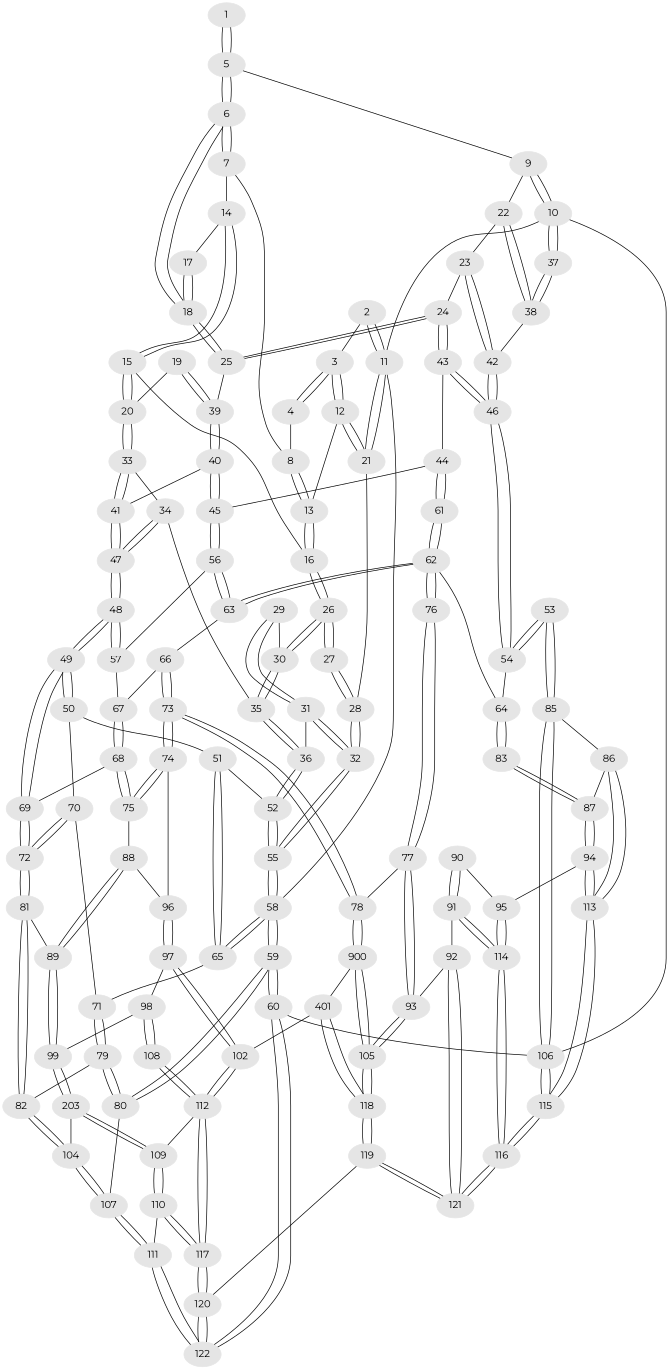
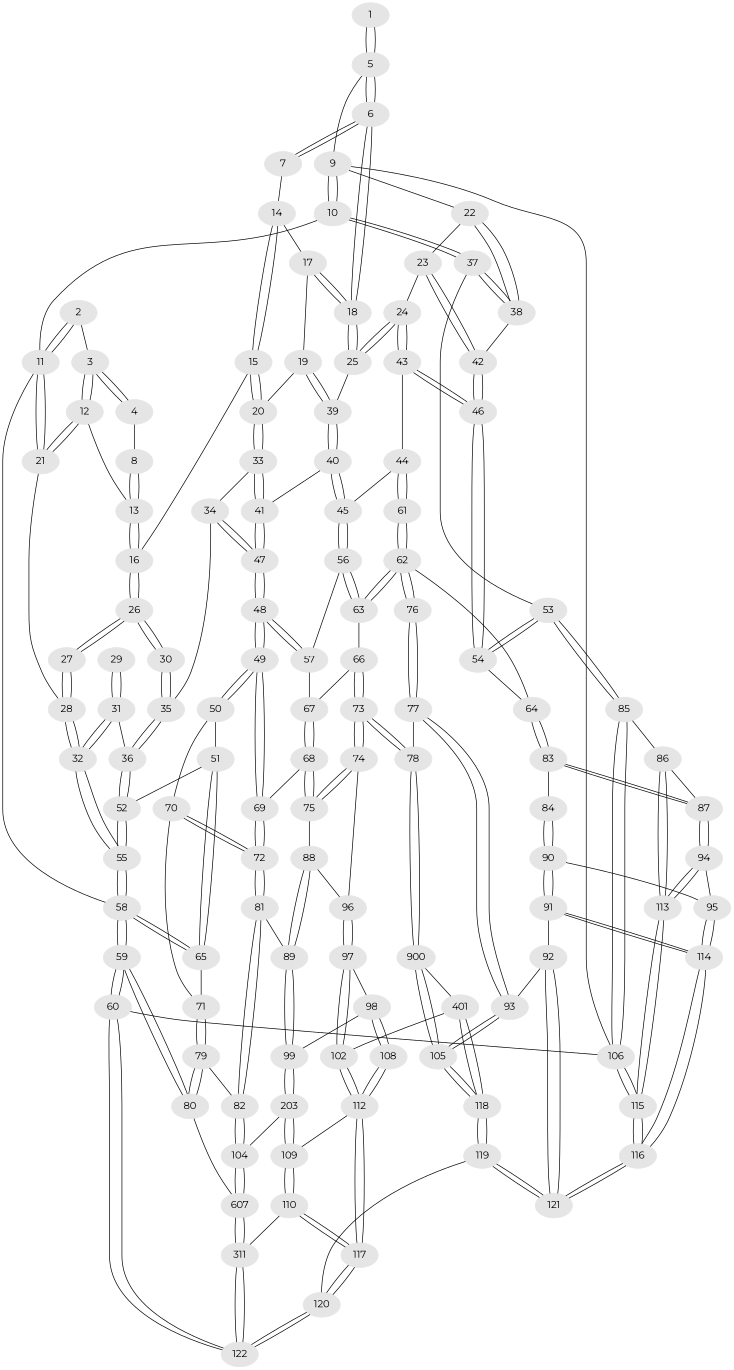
(265, 312) -> none
none -> (306, 313)
none -> (440, 460)
(279, 635) -> none
(666, 638) -> (586, 521)
none -> (548, 809)
(109, 1206) -> (240, 1206)
(153, 1255) -> (240, 1255)
